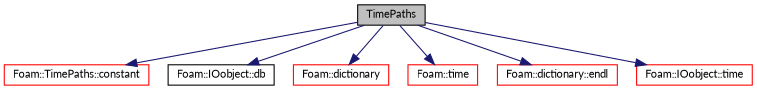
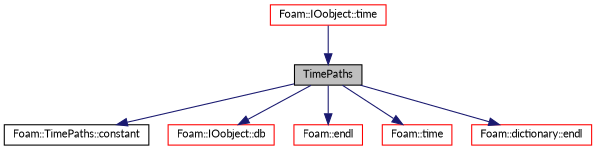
(530, 43) -> (328, 40)
(77, 75) -> (77, 135)
(221, 75) -> (221, 135)
(341, 75) -> (328, 135)
